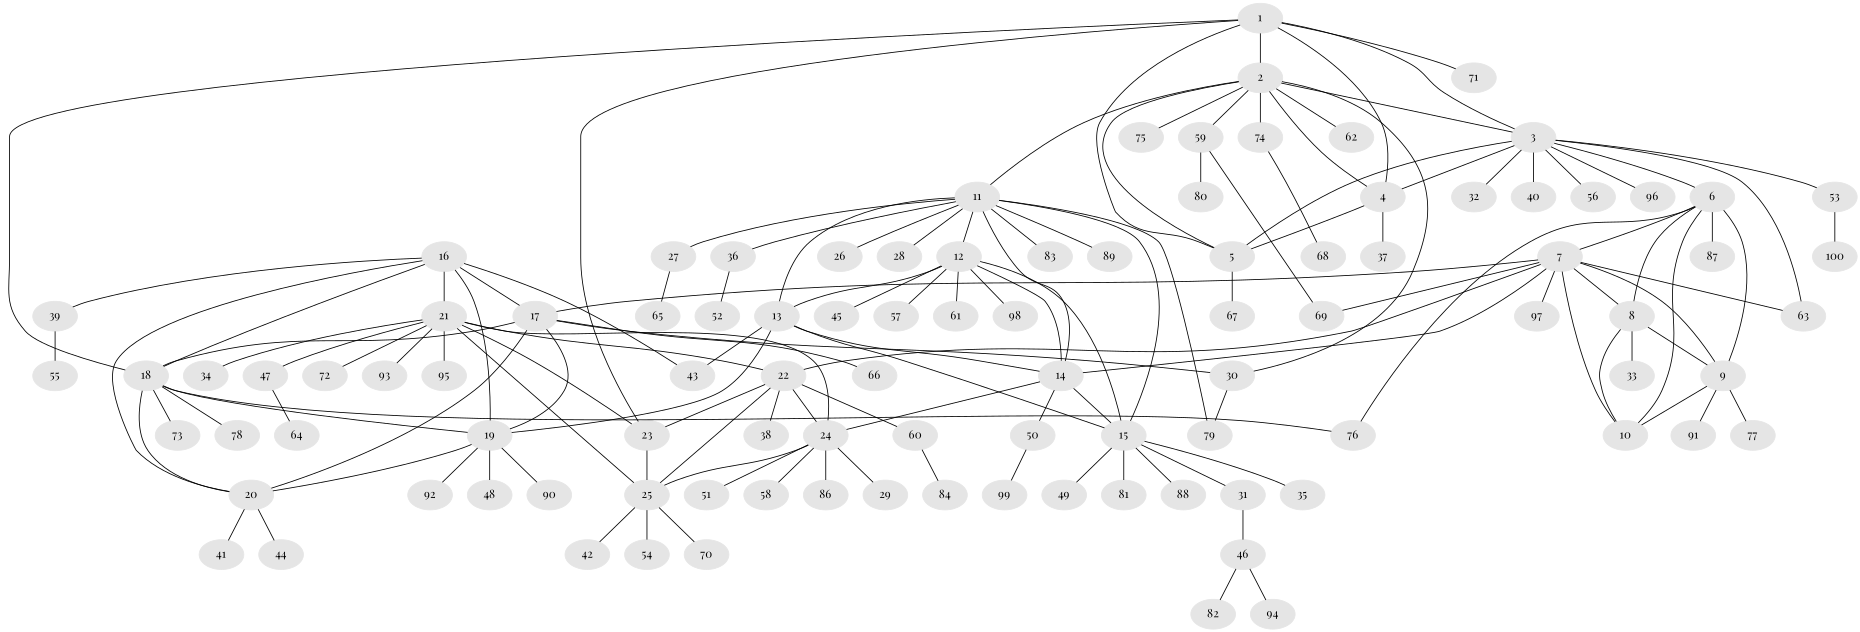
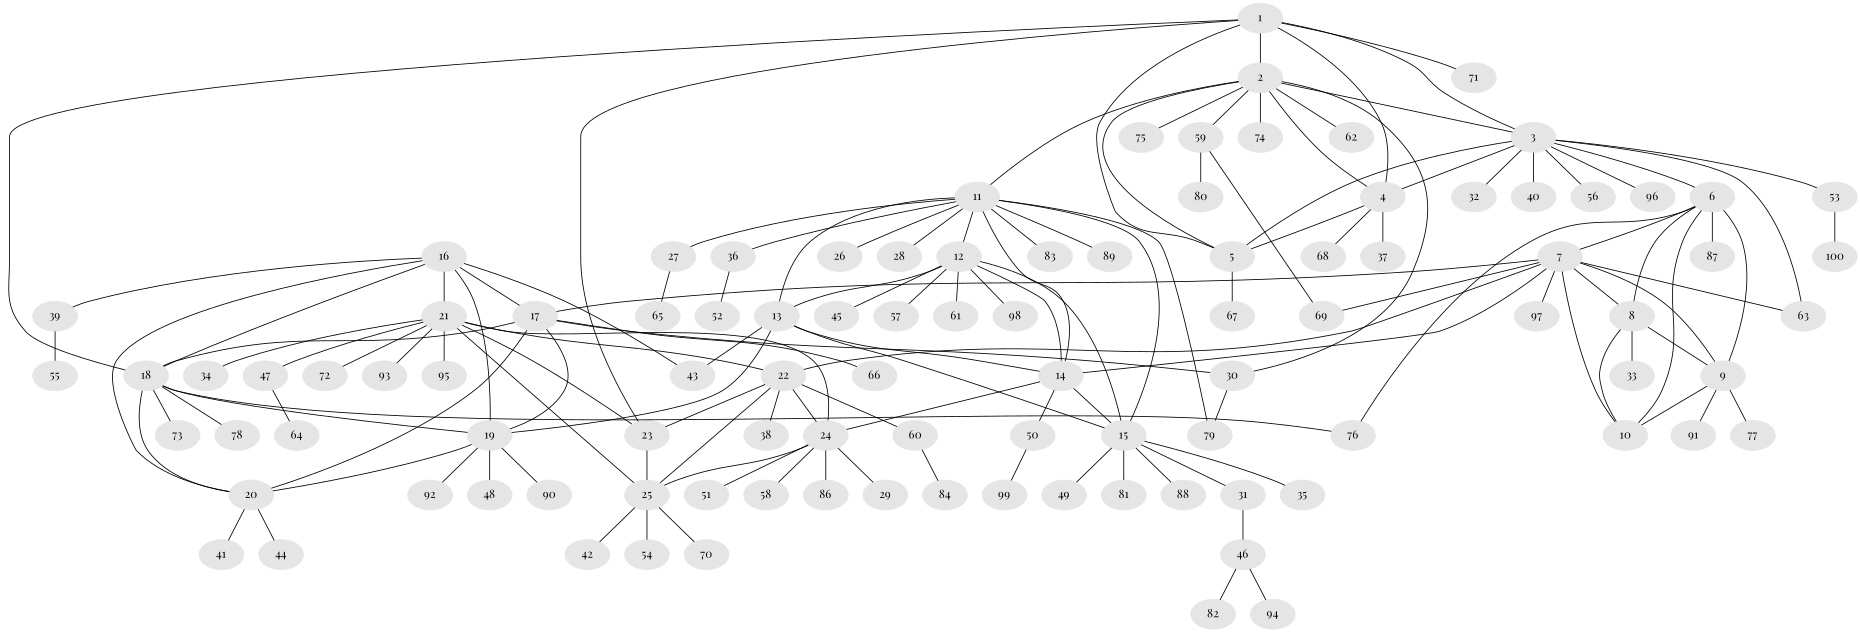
(1294, 196) -> (1353, 227)
